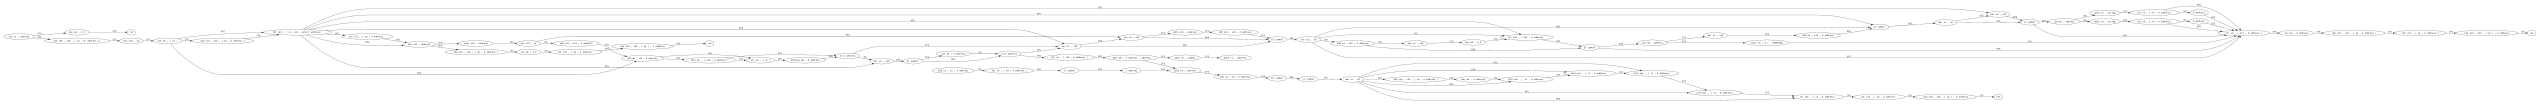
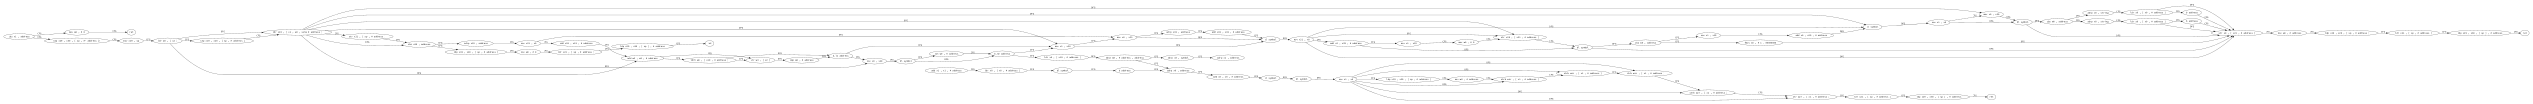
(805, 60) -> (802, 60)
